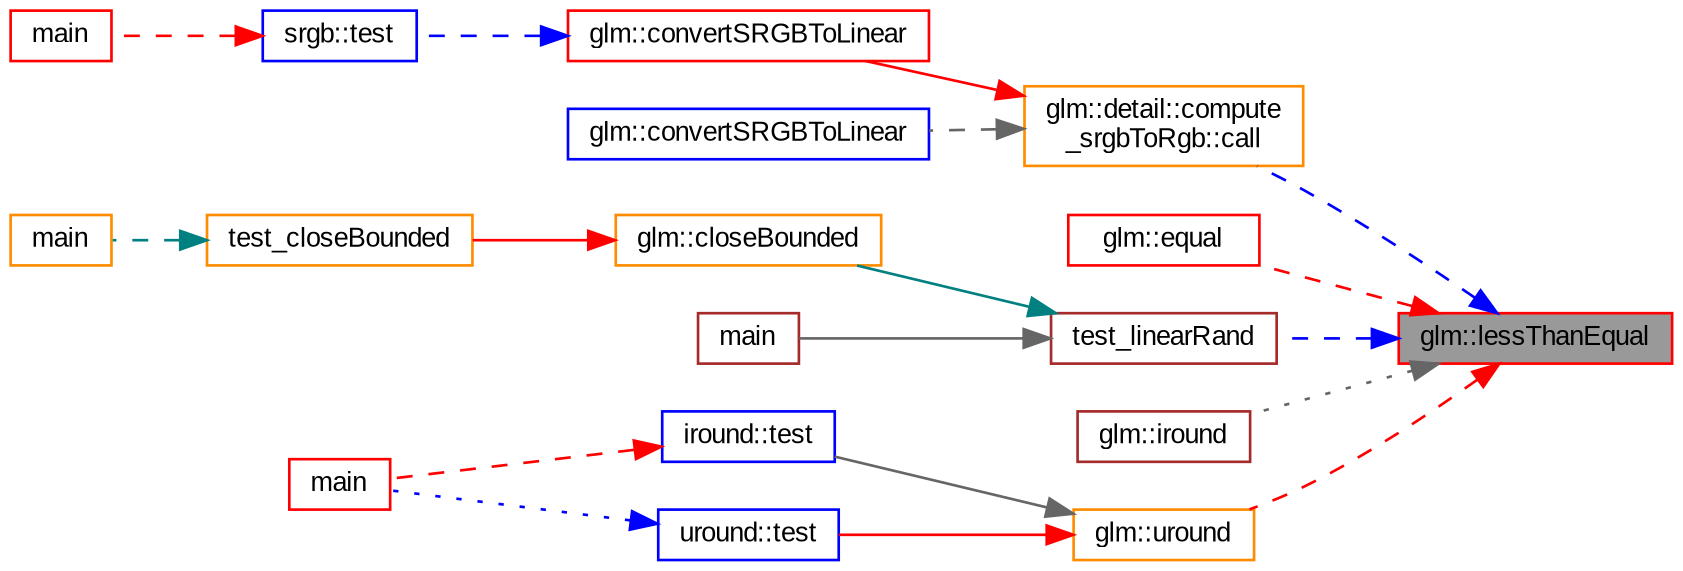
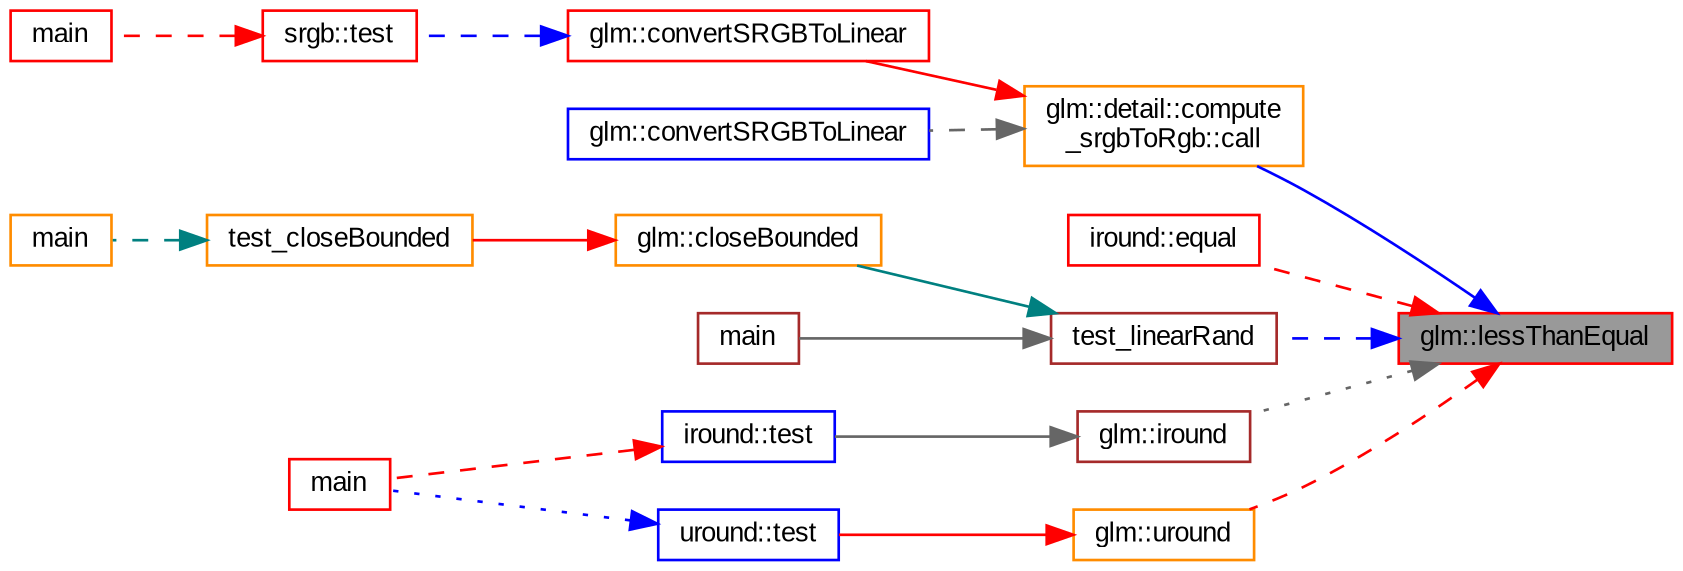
(340, 36) -> (340, 36)
(1368, 228) -> (1368, 228)
(1164, 240) -> (1164, 240)
(941, 482) -> (943, 437)
